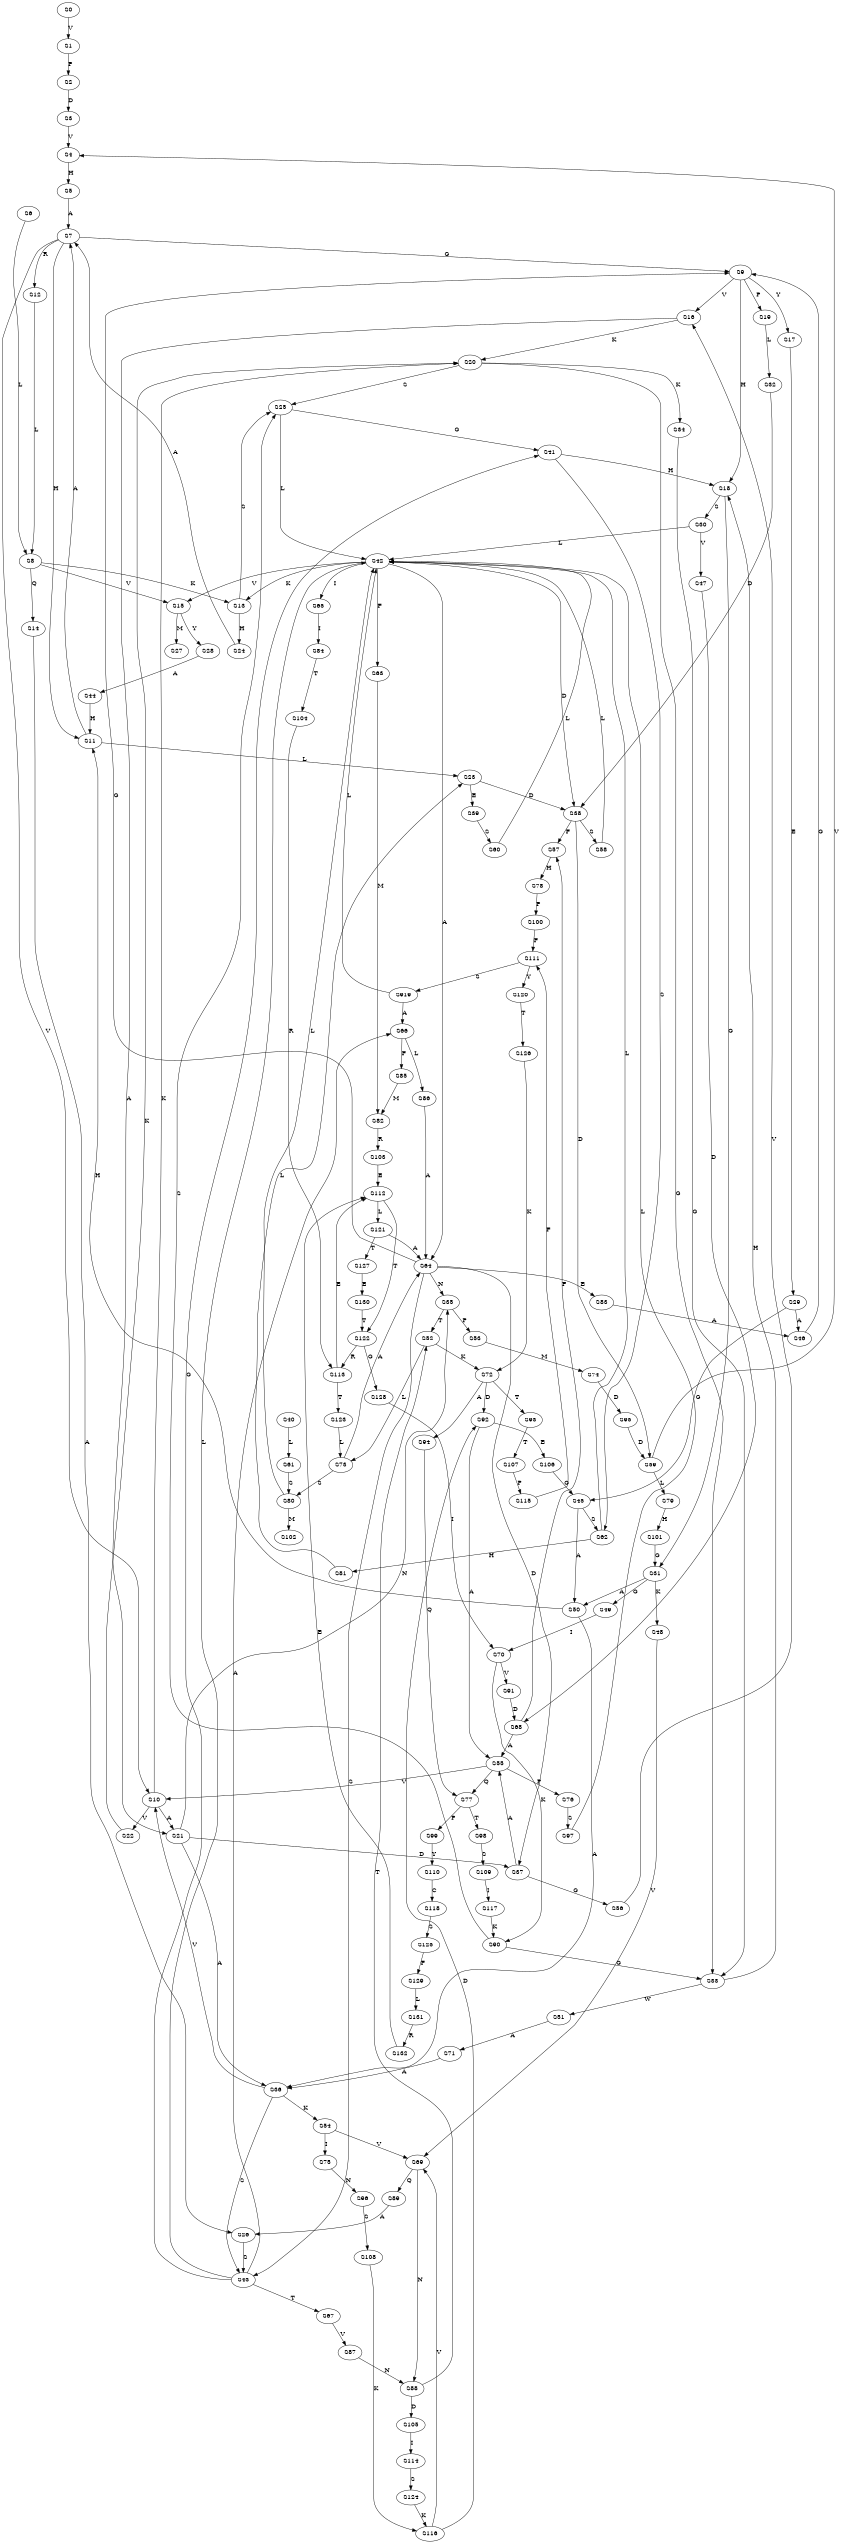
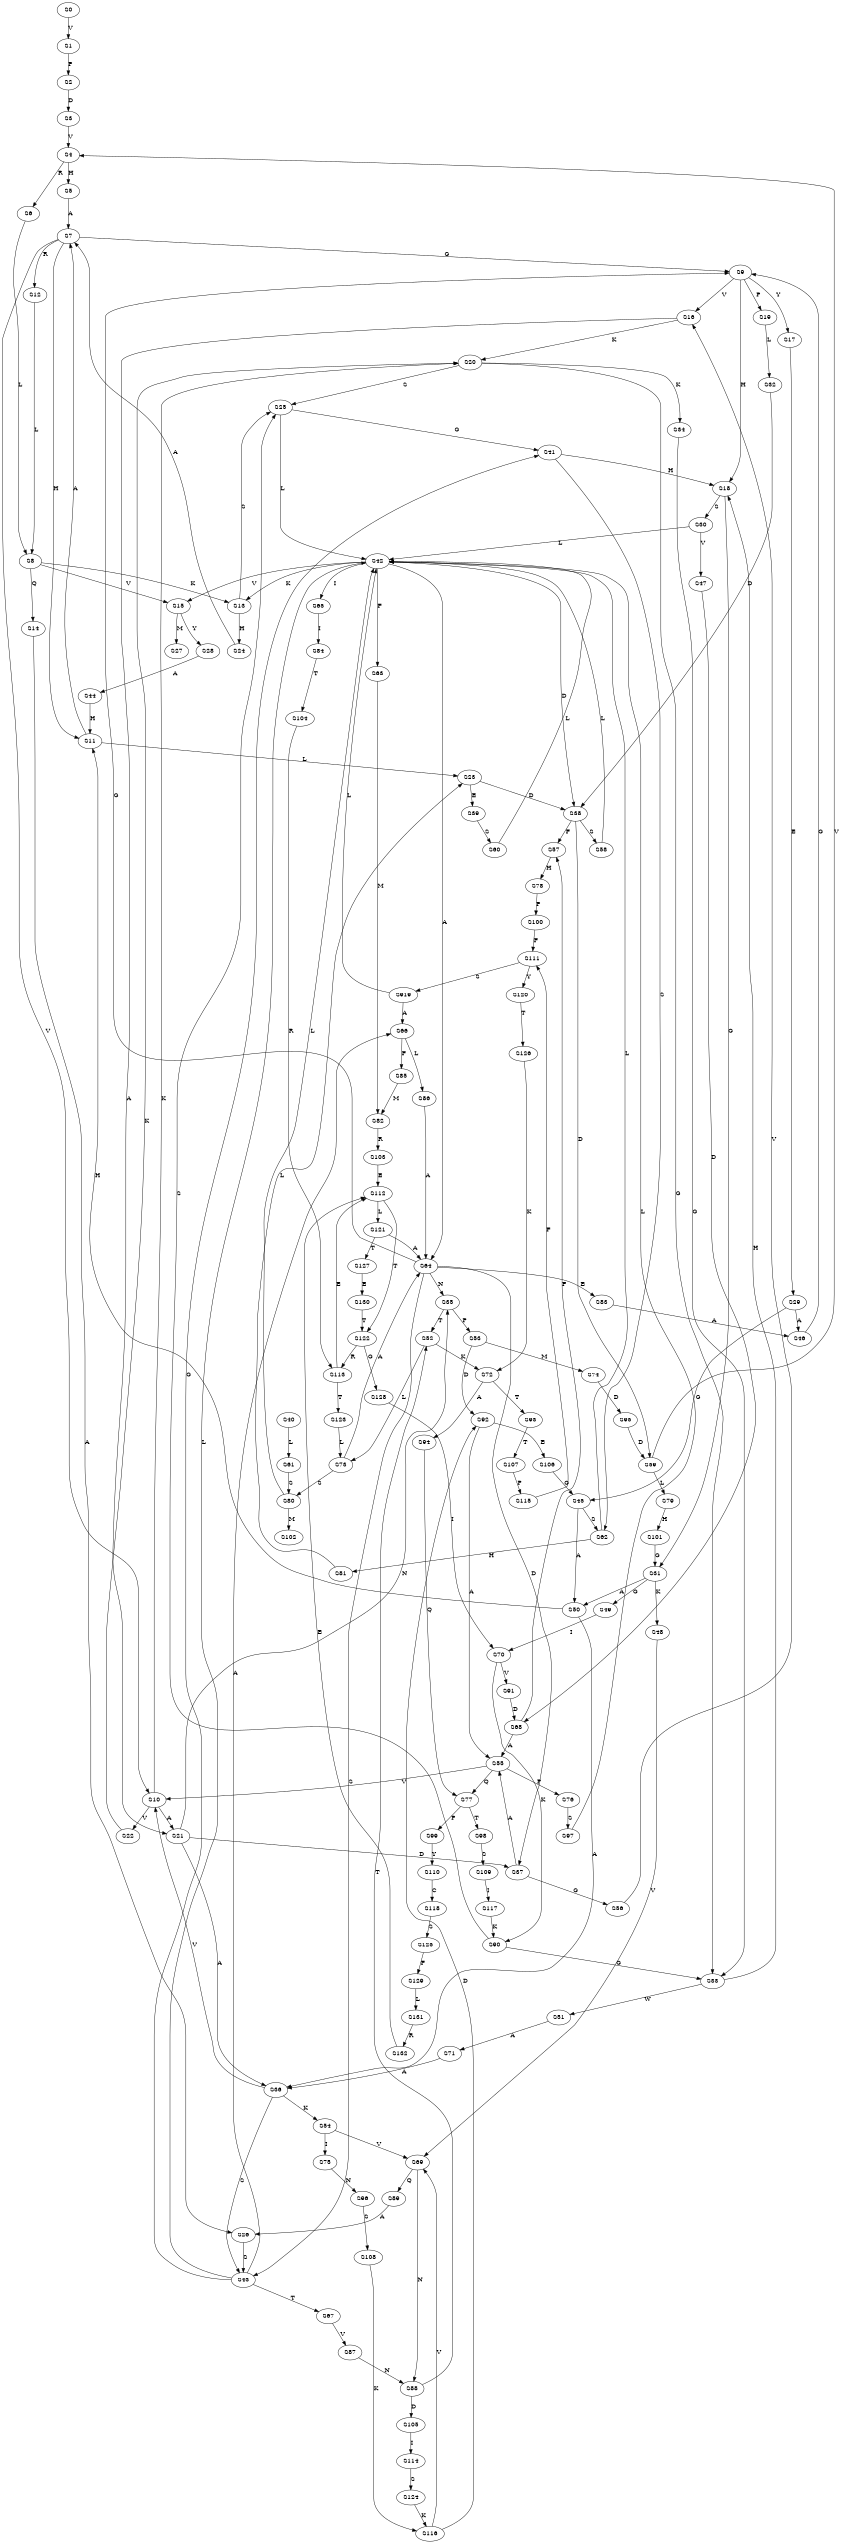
none -> (50, 183)
(485, 1395) -> (462, 1379)
